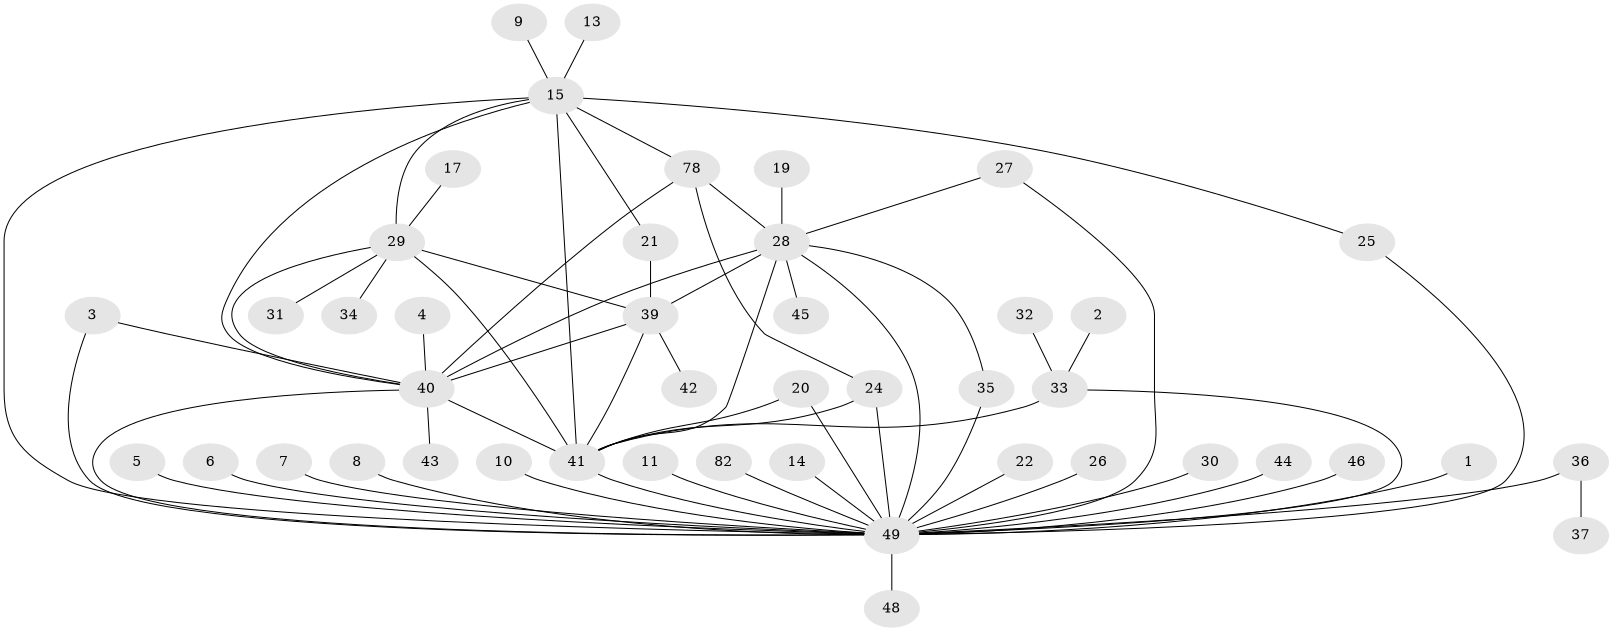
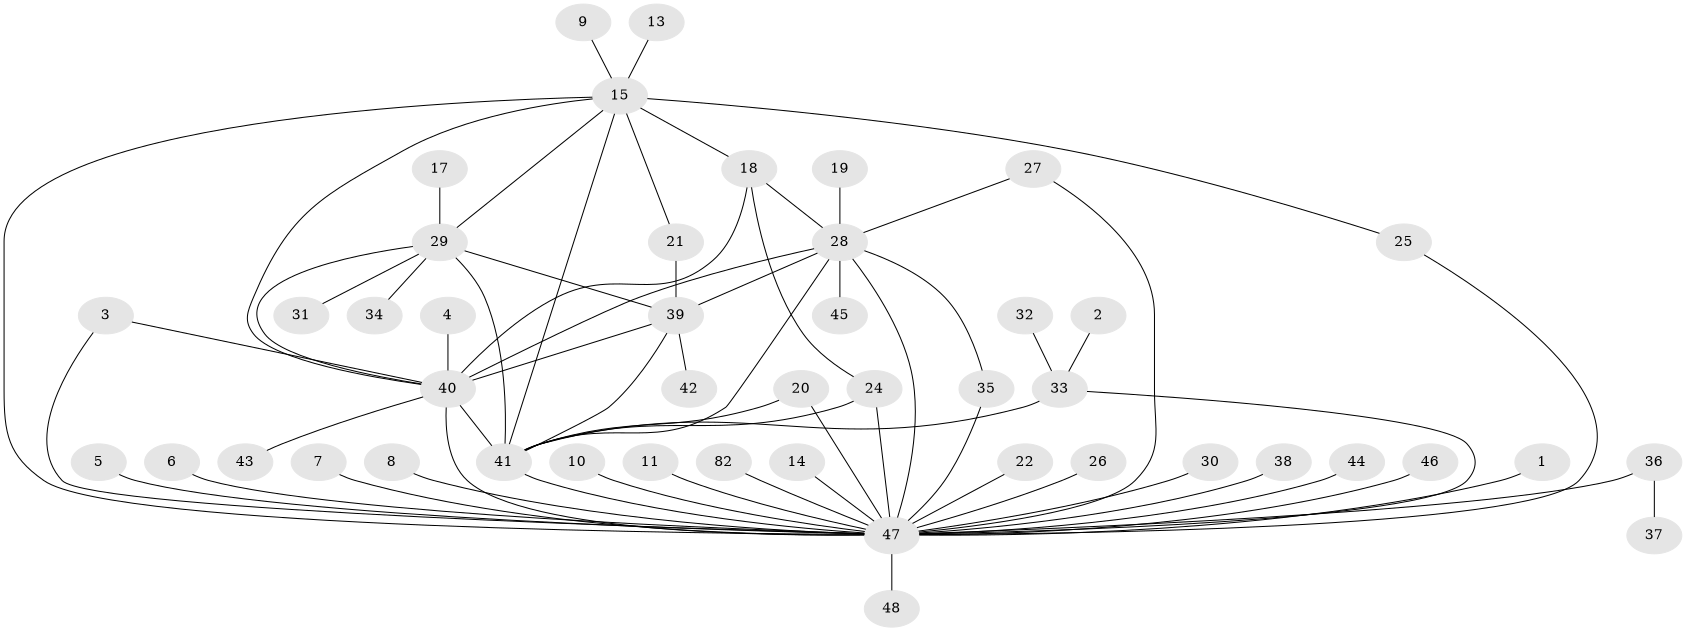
(692, 169) -> (749, 169)
none -> (1284, 462)
(892, 535) -> (892, 535)
